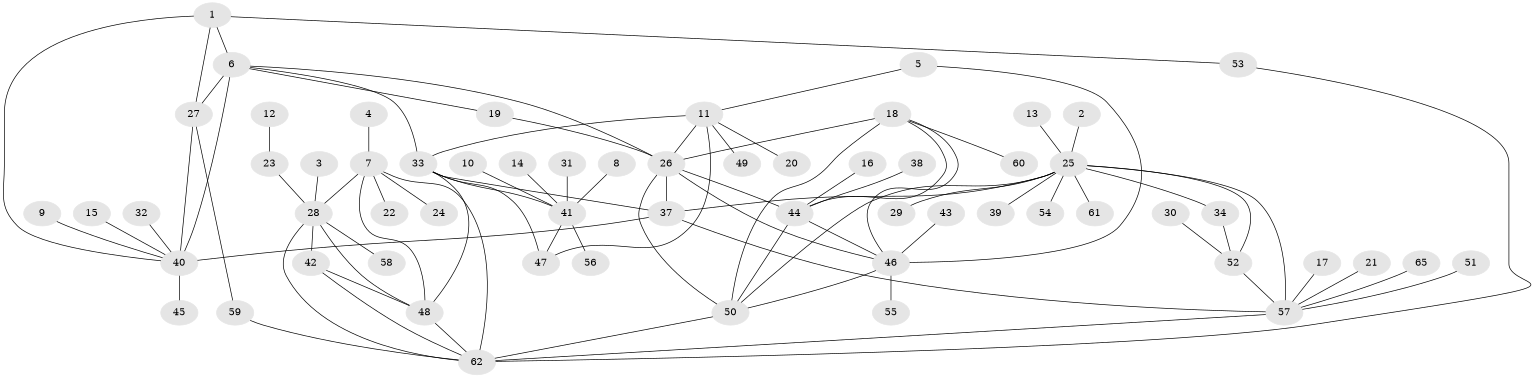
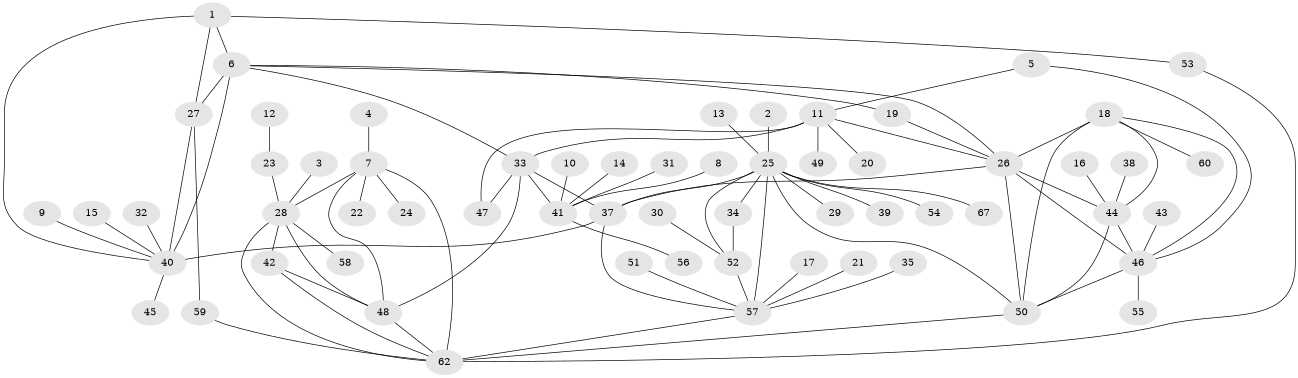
(1095, 214) -> (984, 214)
(554, 238) -> none
(1421, 263) -> (908, 263)
